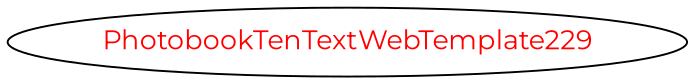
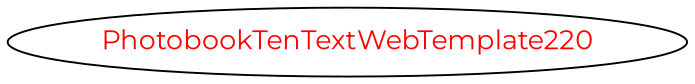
(347, 42) -> (347, 42)
